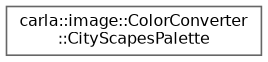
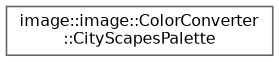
(134, 31) -> (140, 31)
